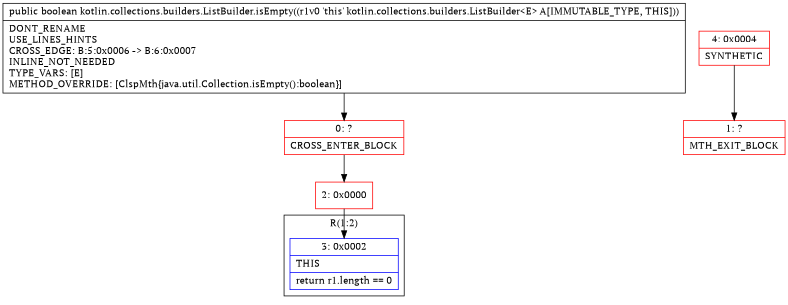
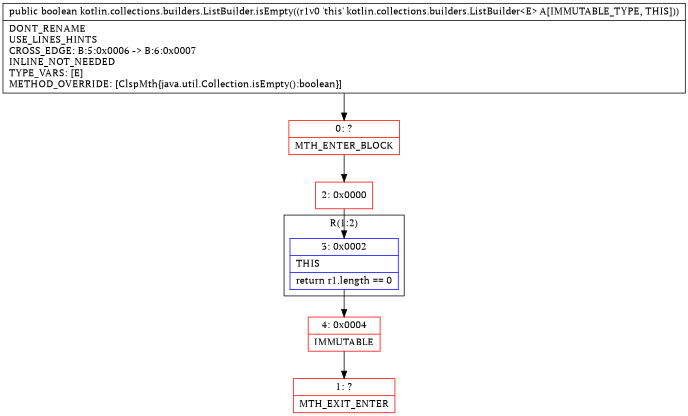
(734, 56) -> (344, 342)
(344, 146) -> (344, 146)
(734, 146) -> (344, 404)
none -> (344, 301)
